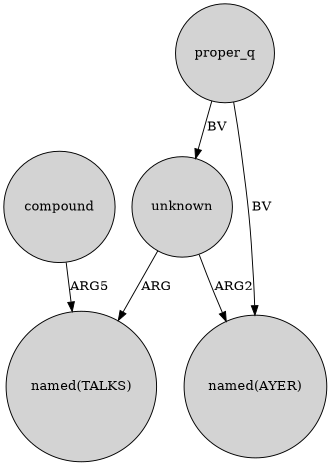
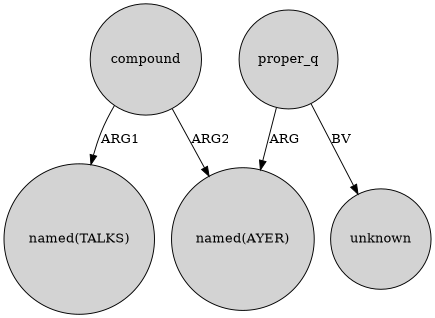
(262, 207) -> (285, 139)
(140, 281) -> none
(210, 284) -> (188, 138)
(89, 287) -> (121, 139)
